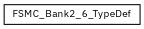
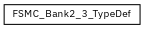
(72, 15) -> (72, 15)
